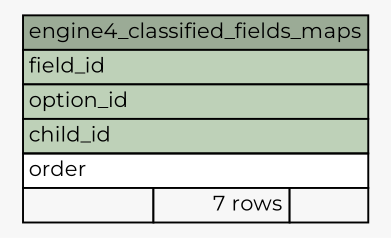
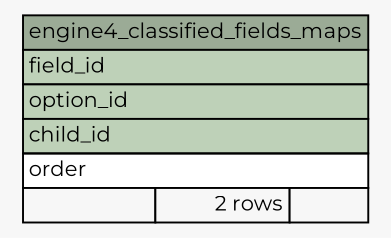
(248, 204) -> (249, 204)
